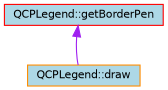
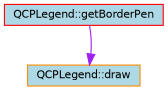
(77, 51) -> (91, 40)
